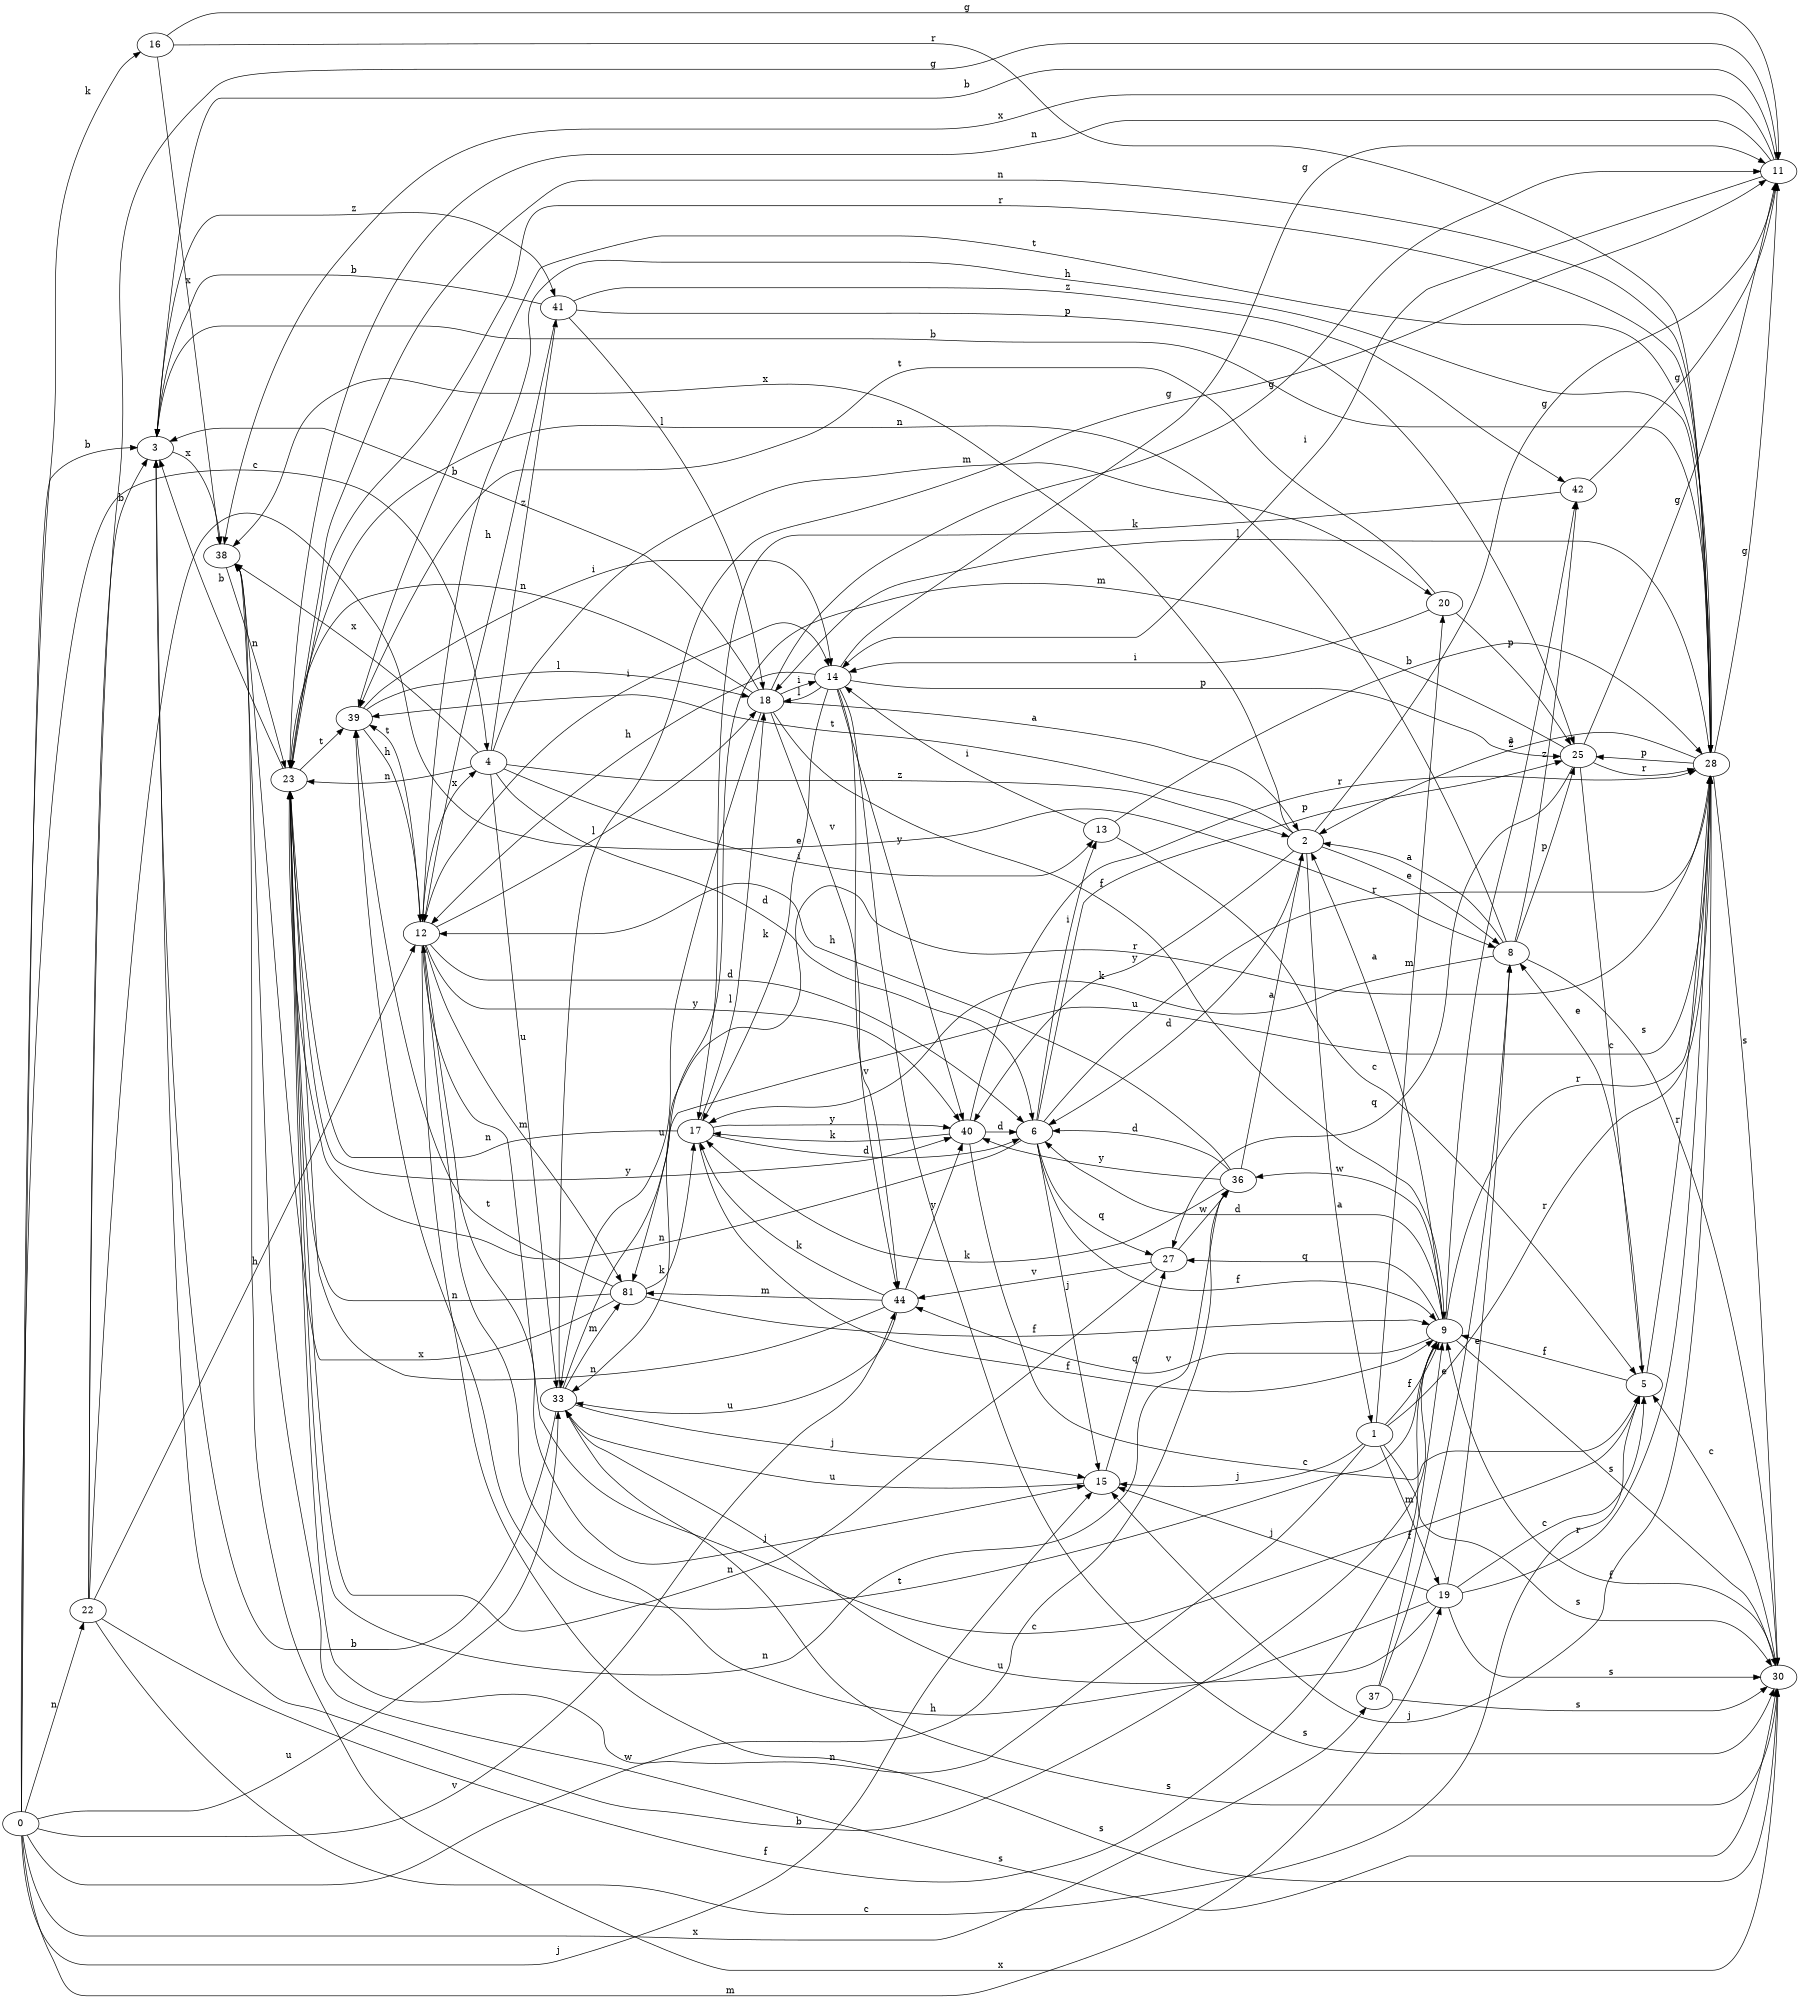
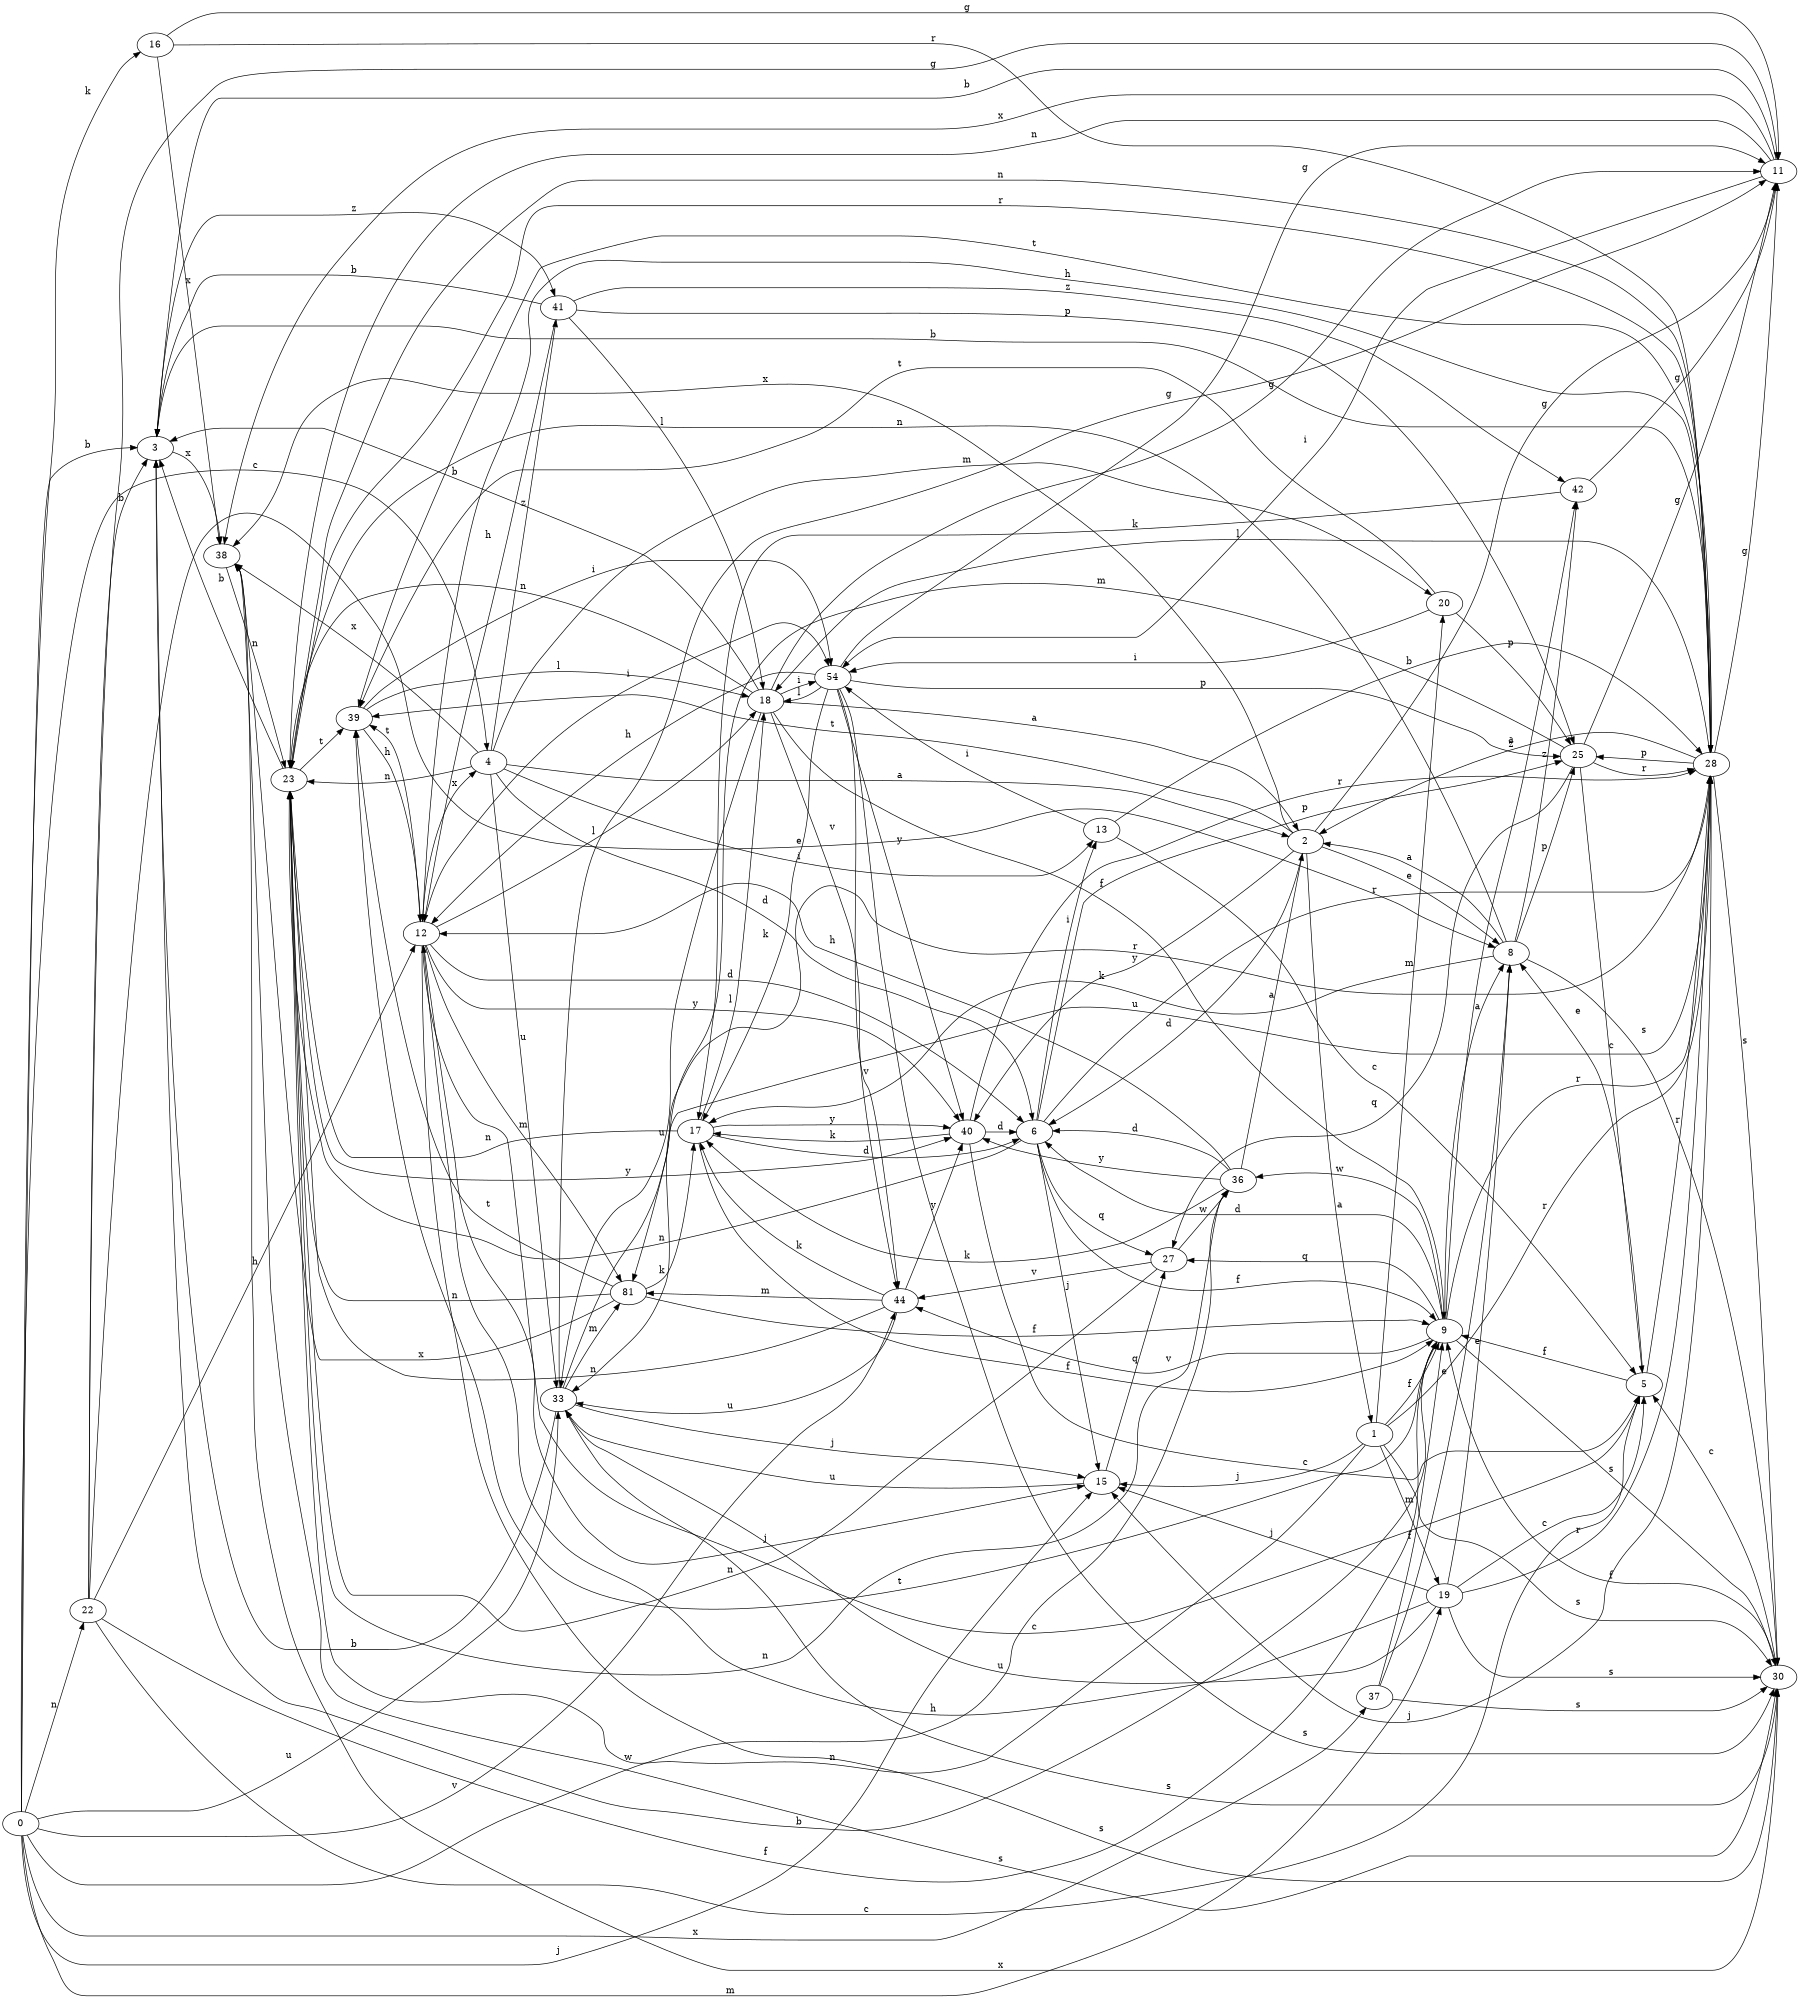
(833, 678) -> (833, 678)
(900, 775) -> (900, 775)
(1399, 1084) -> (1453, 1150)
